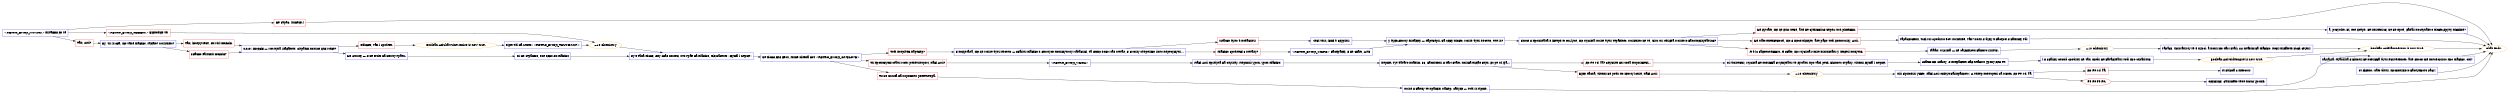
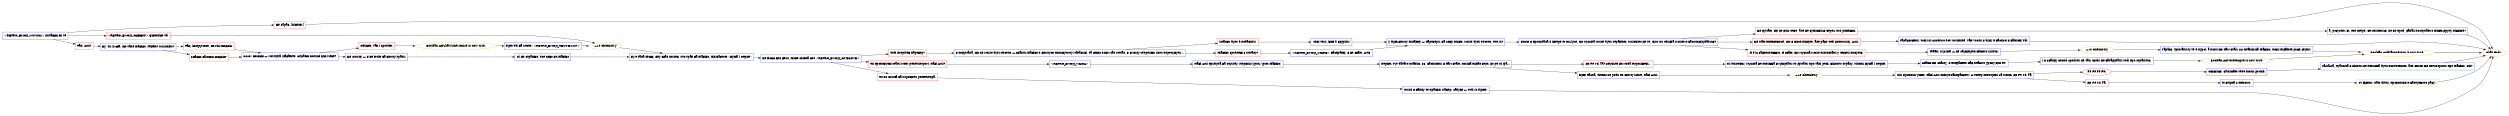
(2397, 71) -> (2397, 83)
(1618, 74) -> (1618, 75)
none -> (2304, 83)
